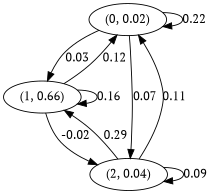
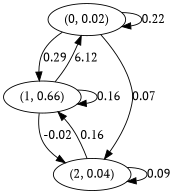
(77, 58) -> (55, 58)
(115, 58) -> (86, 58)
(163, 102) -> none
(116, 136) -> (93, 136)
